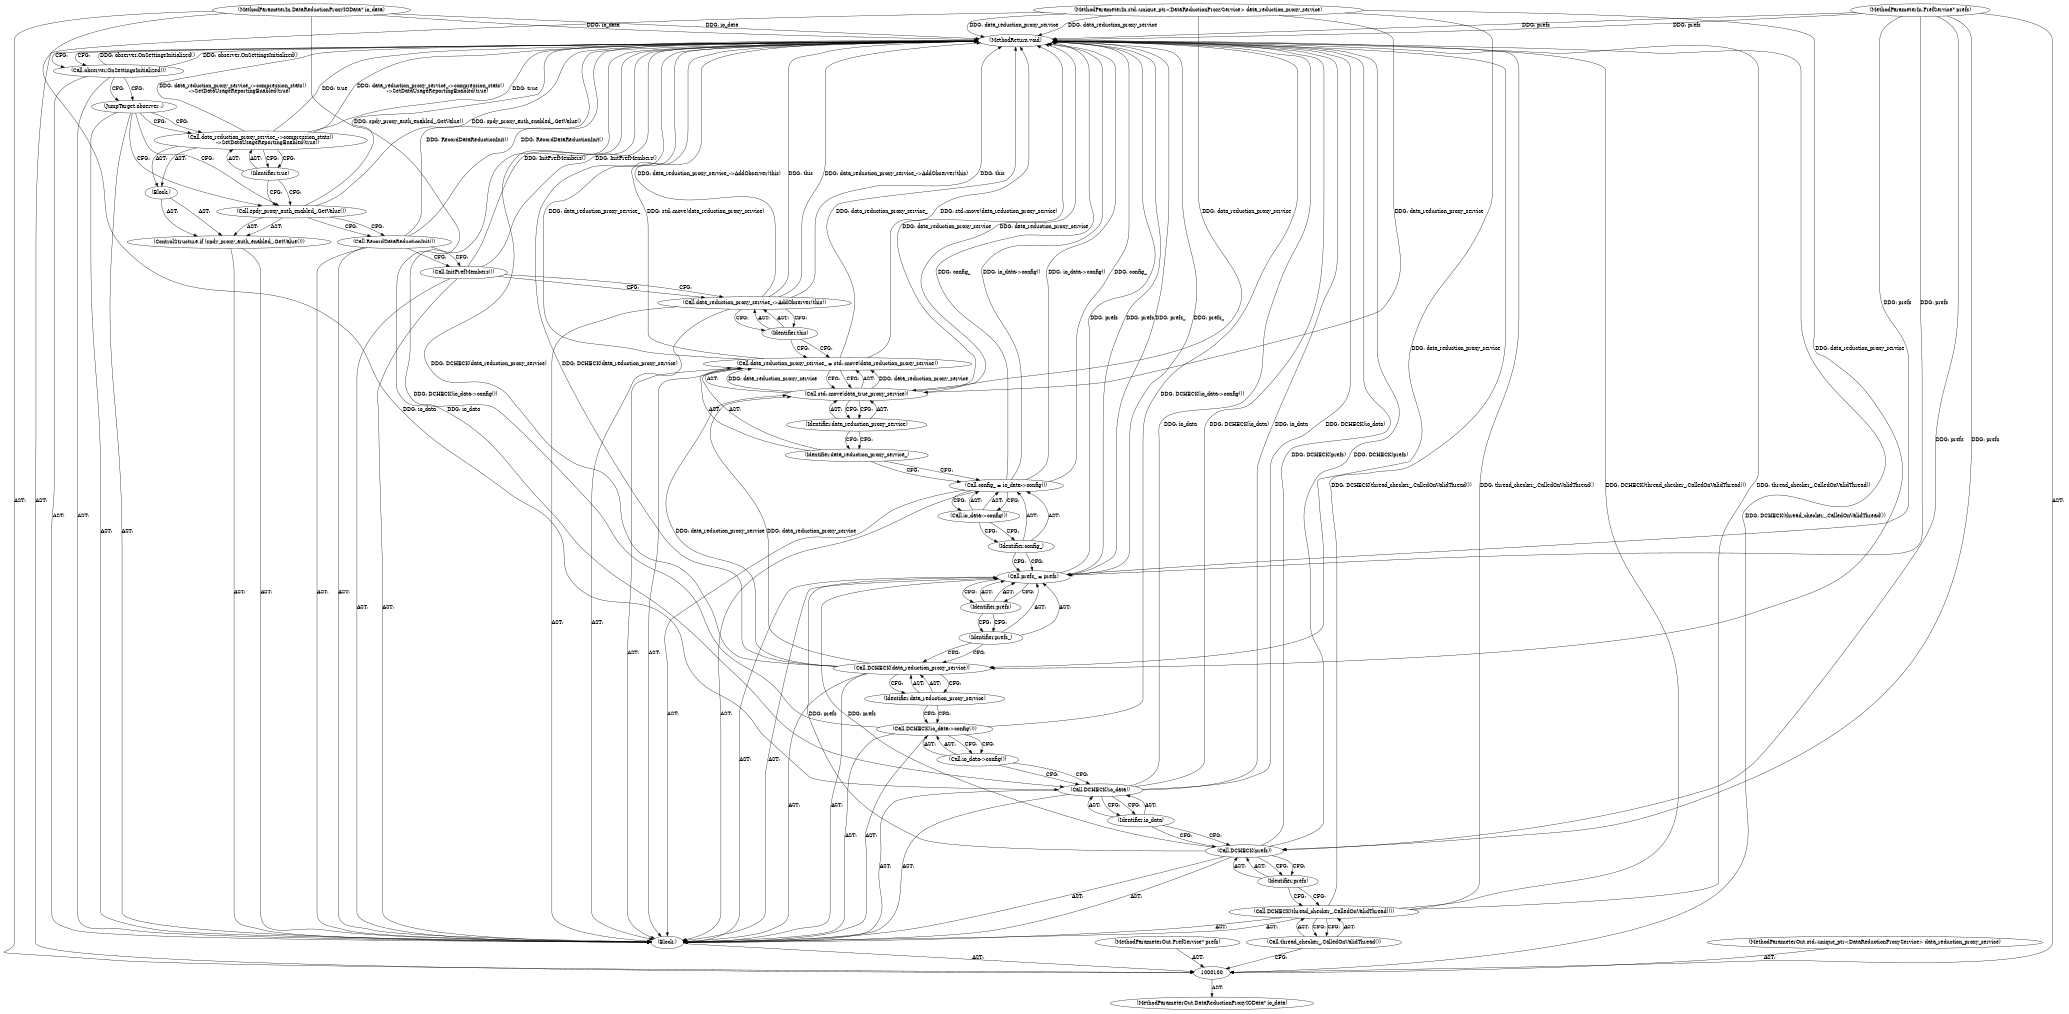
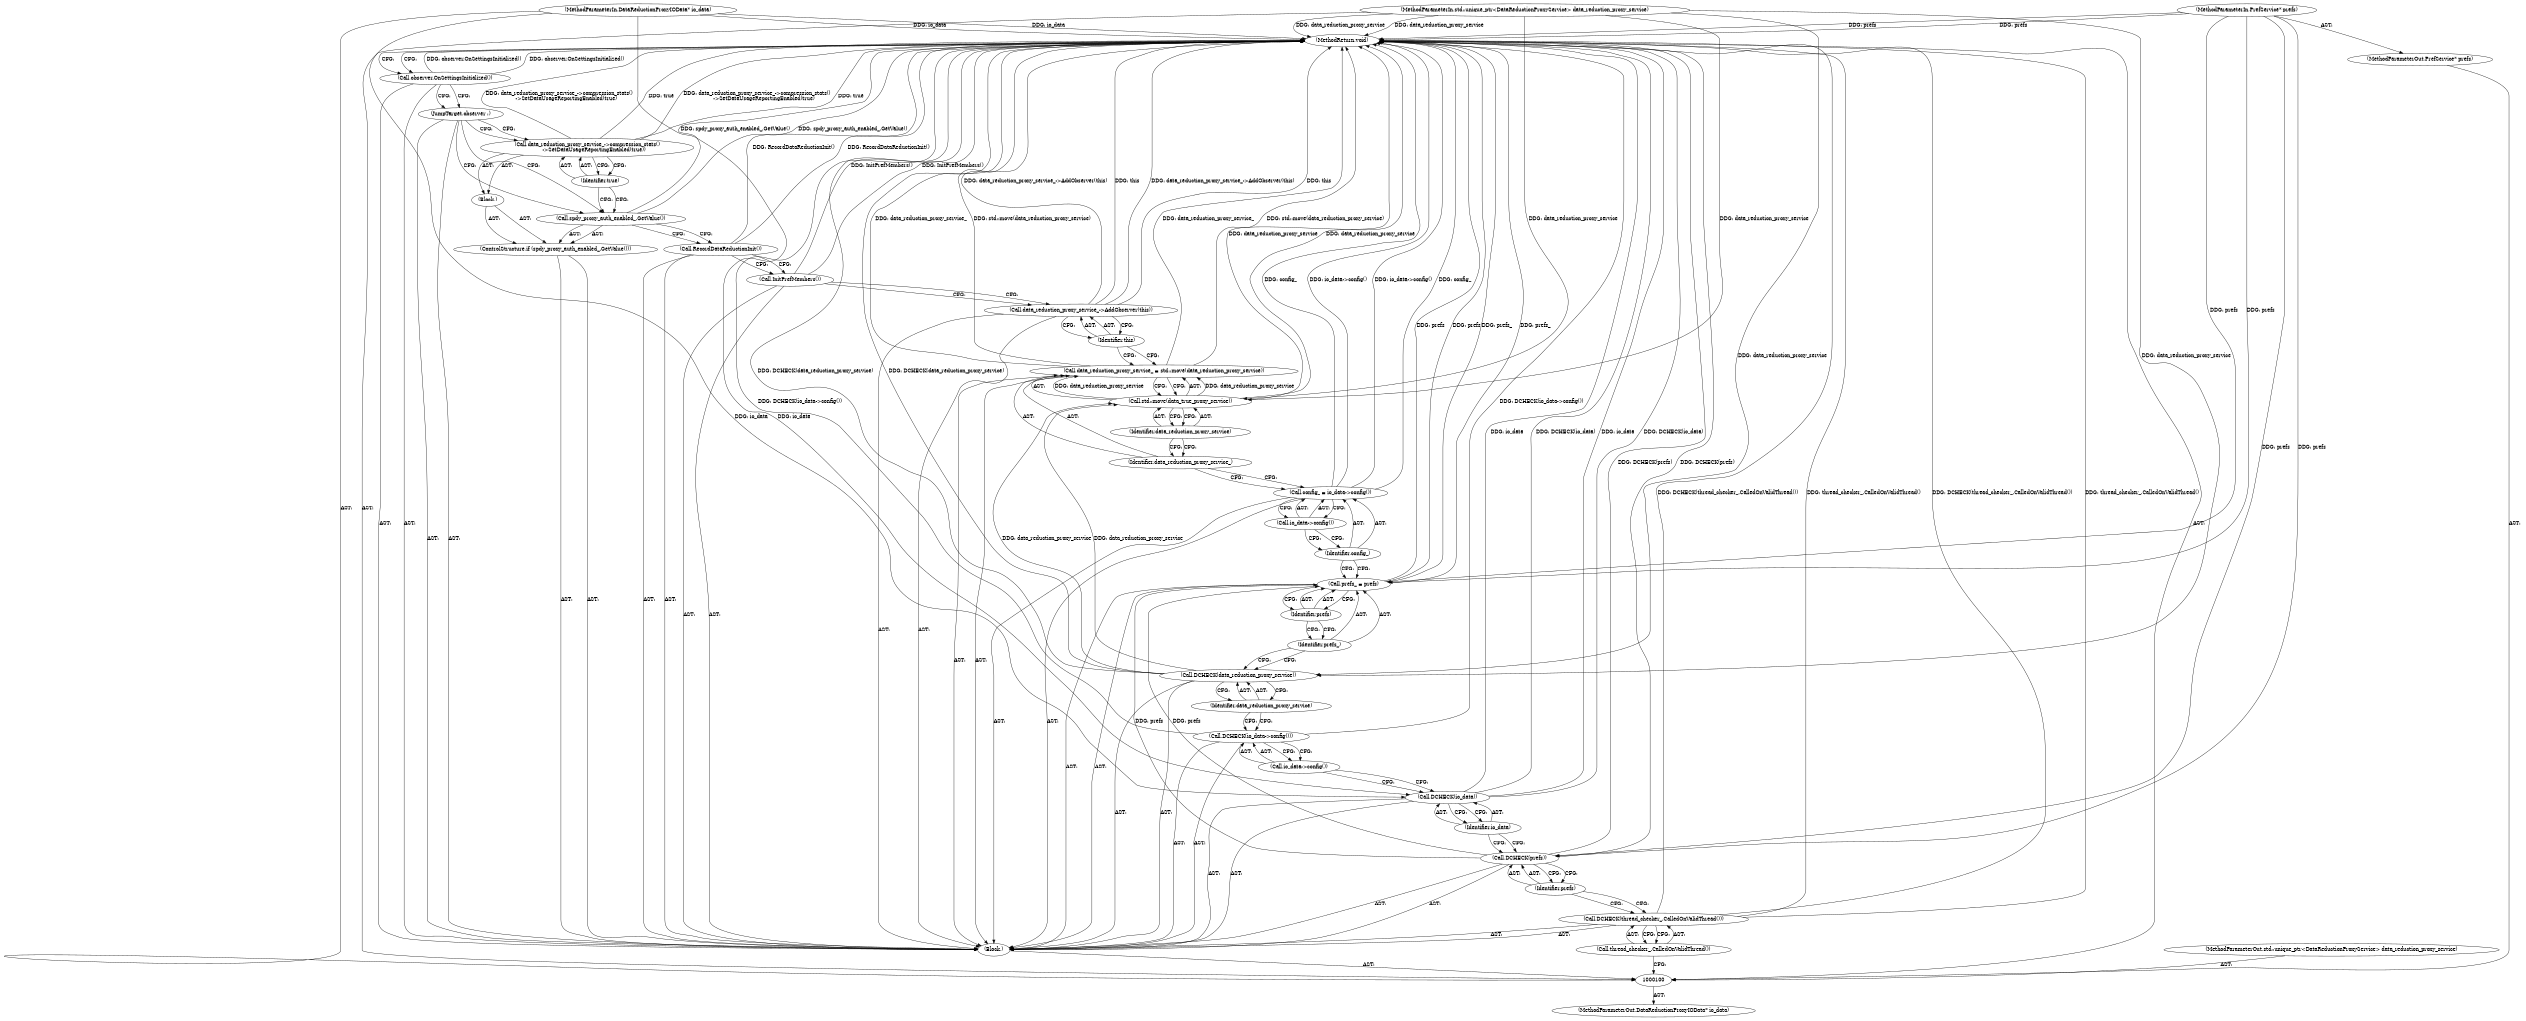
(1816, 516) -> (2200, 523)
(2052, 863) -> (2337, 32)
